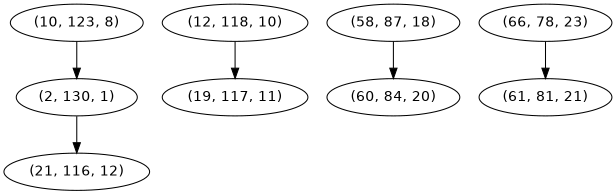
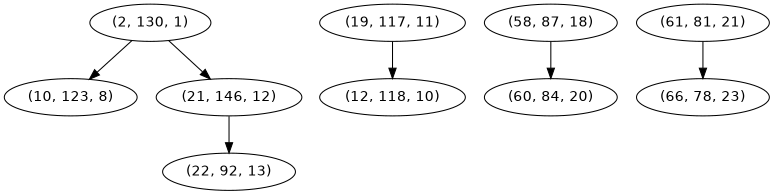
(77, 55) -> (115, 56)
(235, 55) -> (393, 55)
(545, 55) -> (703, 55)
(77, 172) -> (229, 97)
none -> (229, 172)
